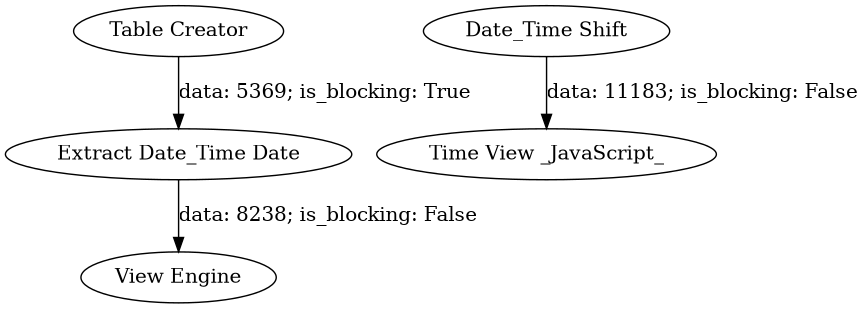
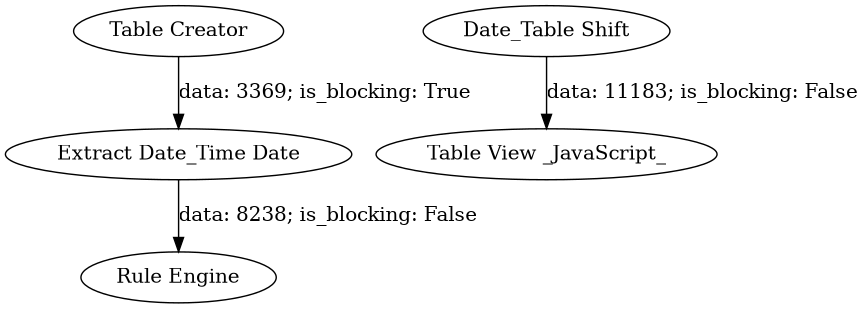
(547, 31) -> (547, 31)
(325, 93) -> (325, 93)
(547, 154) -> (547, 154)
(179, 277) -> (179, 277)
